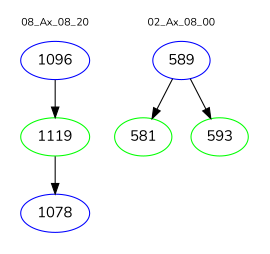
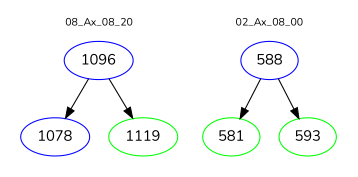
(181, 60) -> (270, 60)
(55, 170) -> (80, 94)
